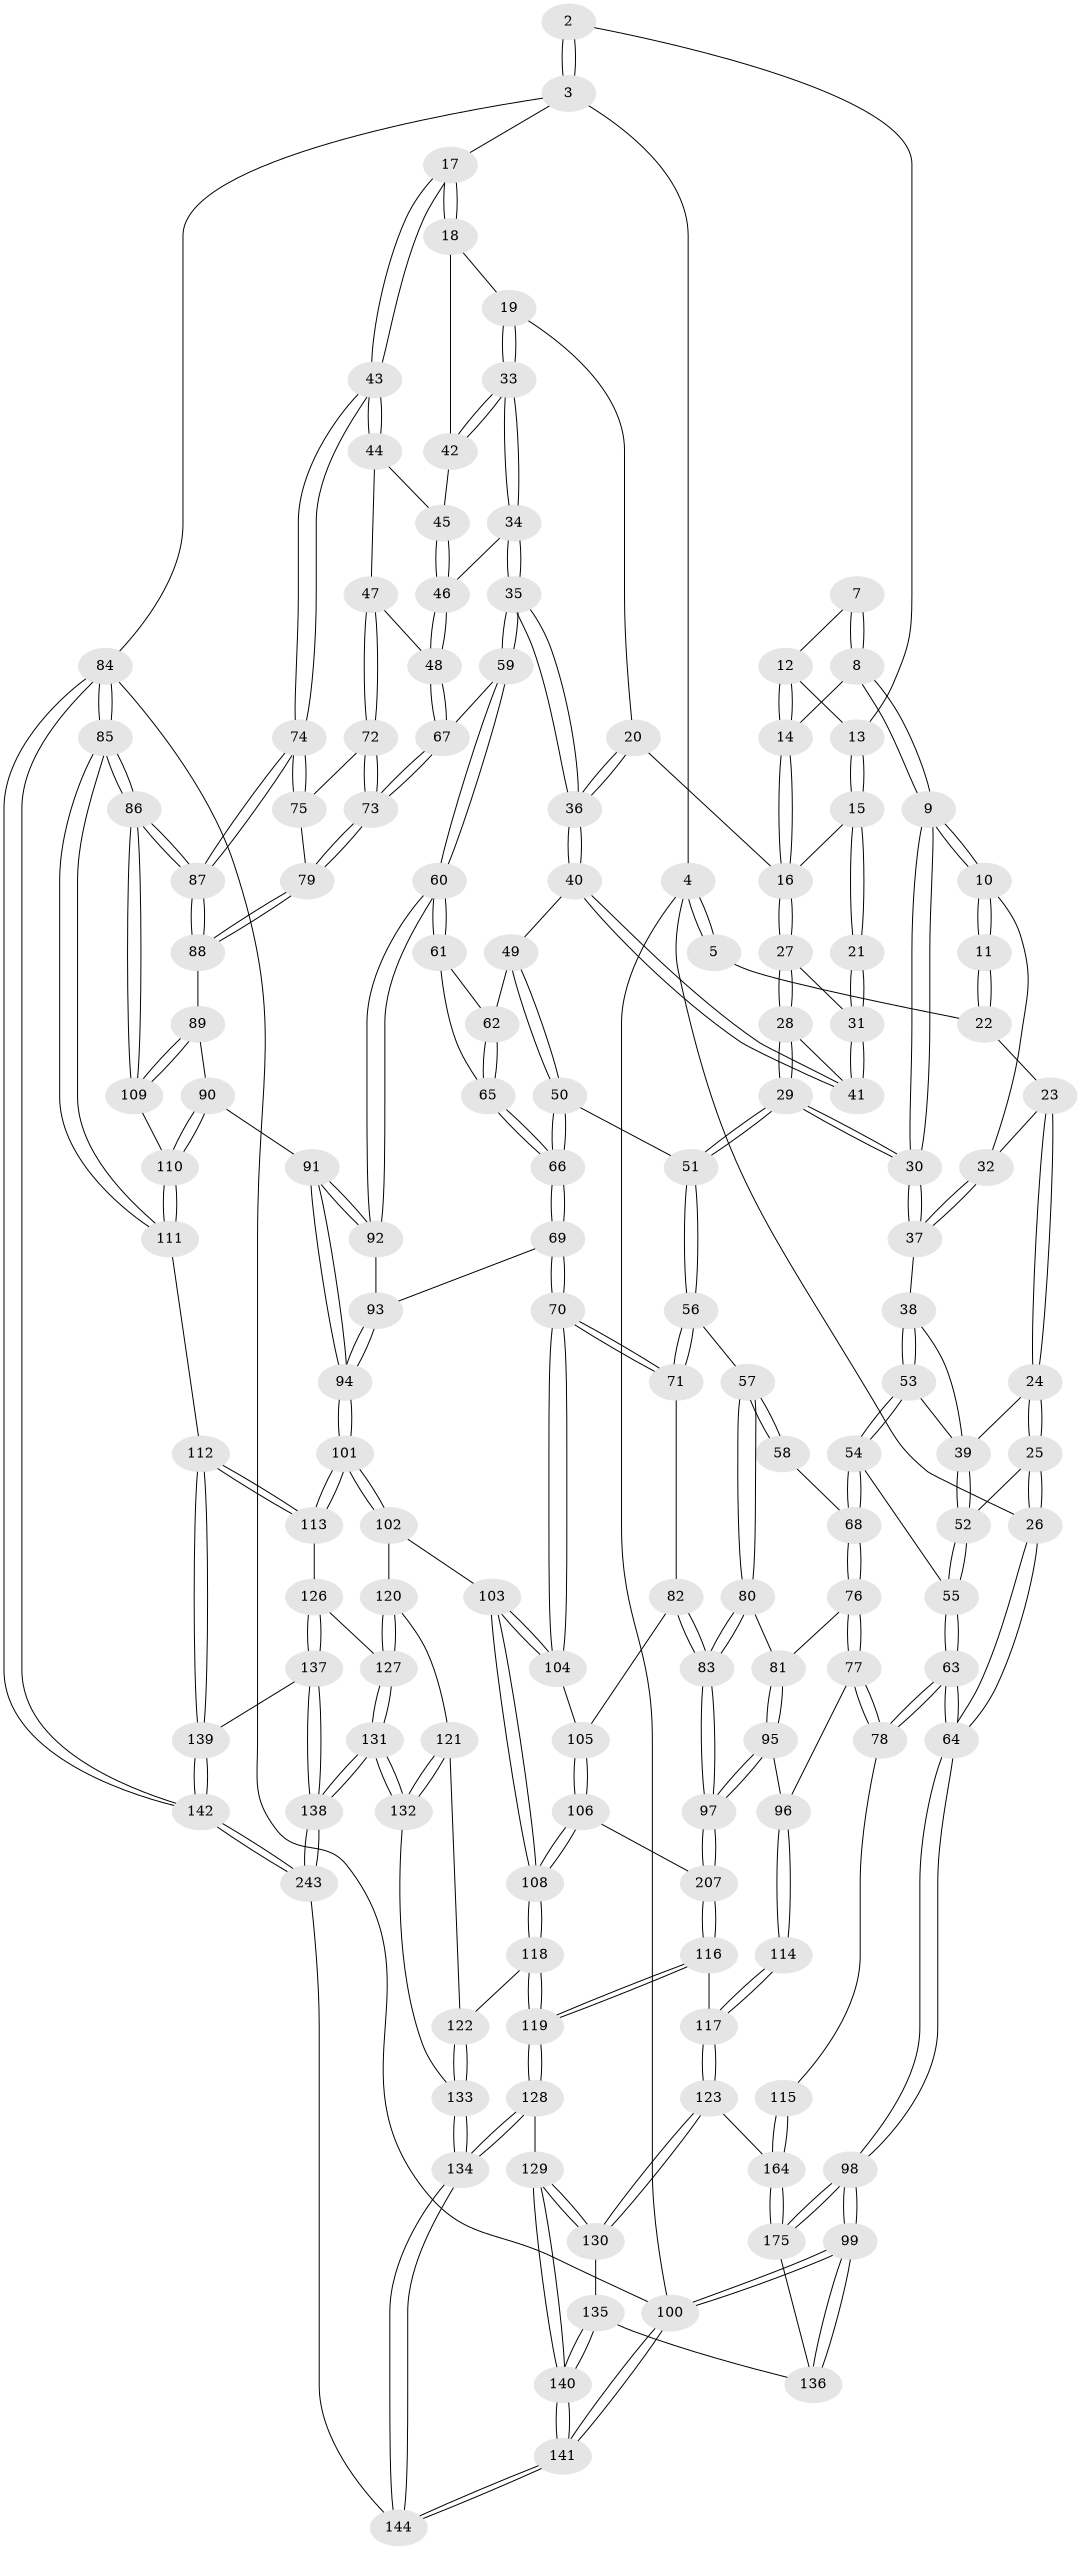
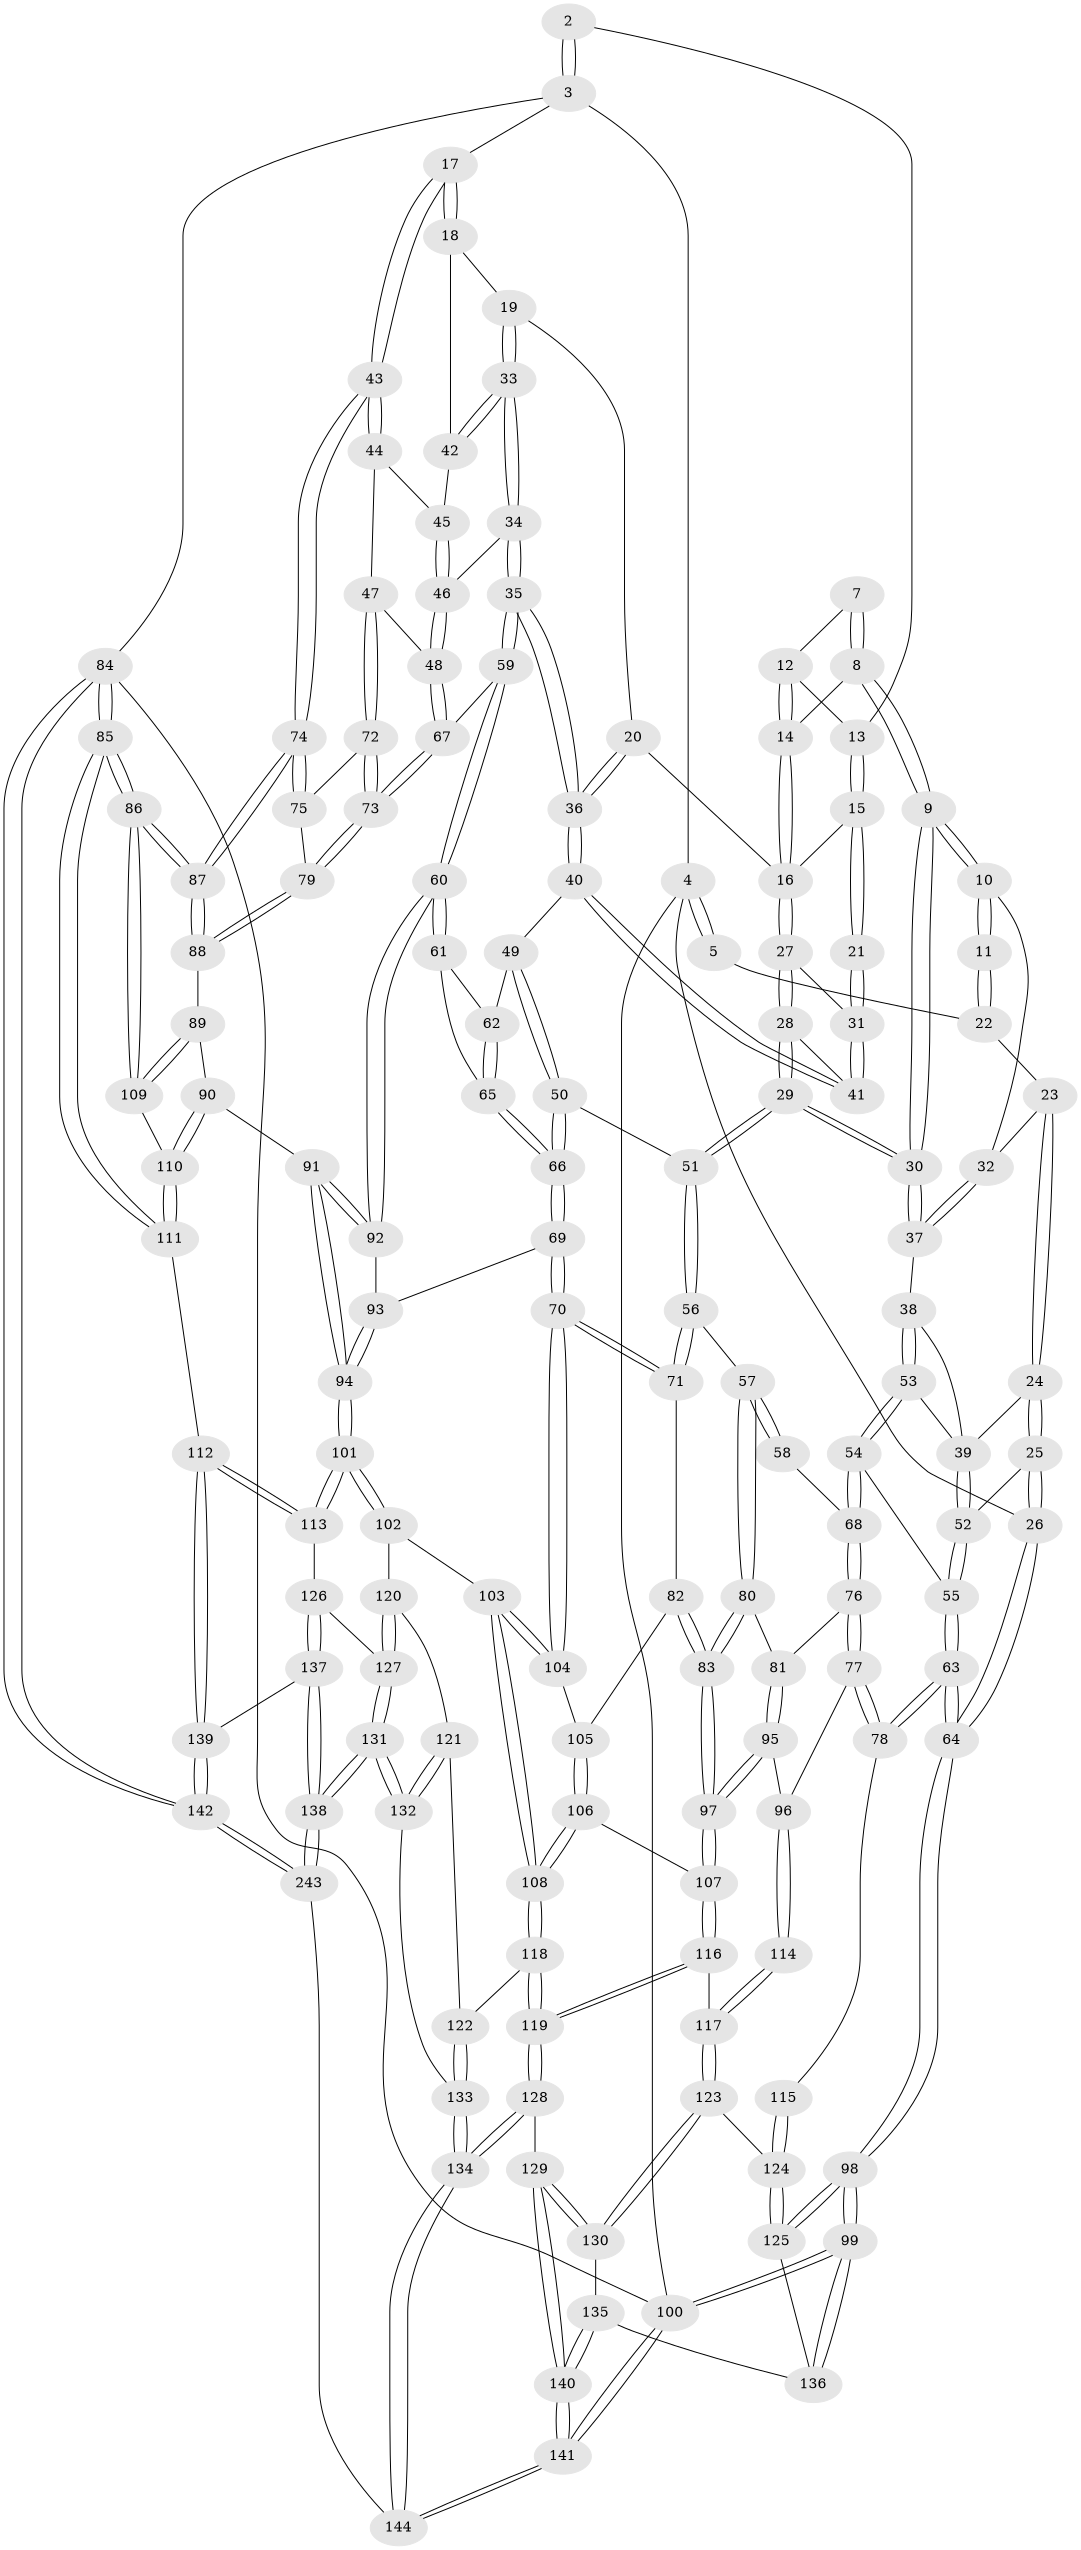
(709, 1883) -> (709, 1883)
(777, 2170) -> (777, 2170)
(777, 2241) -> (777, 2241)
